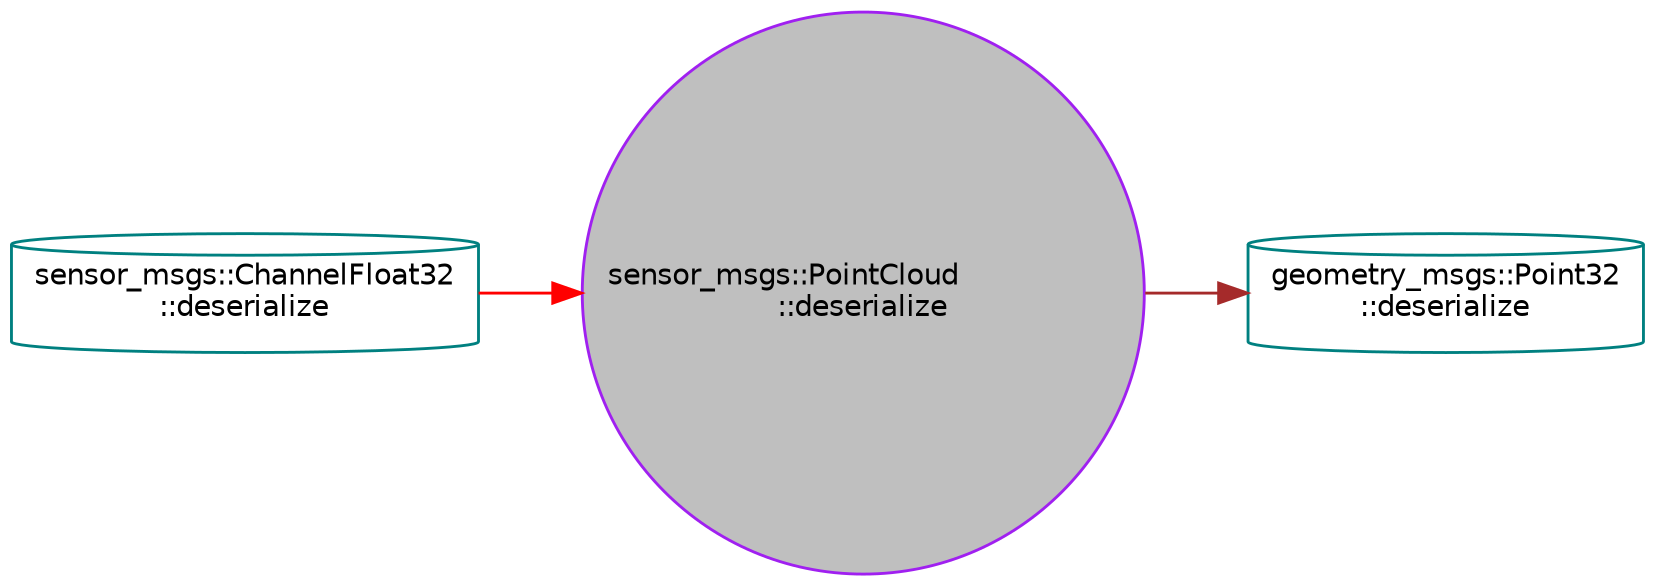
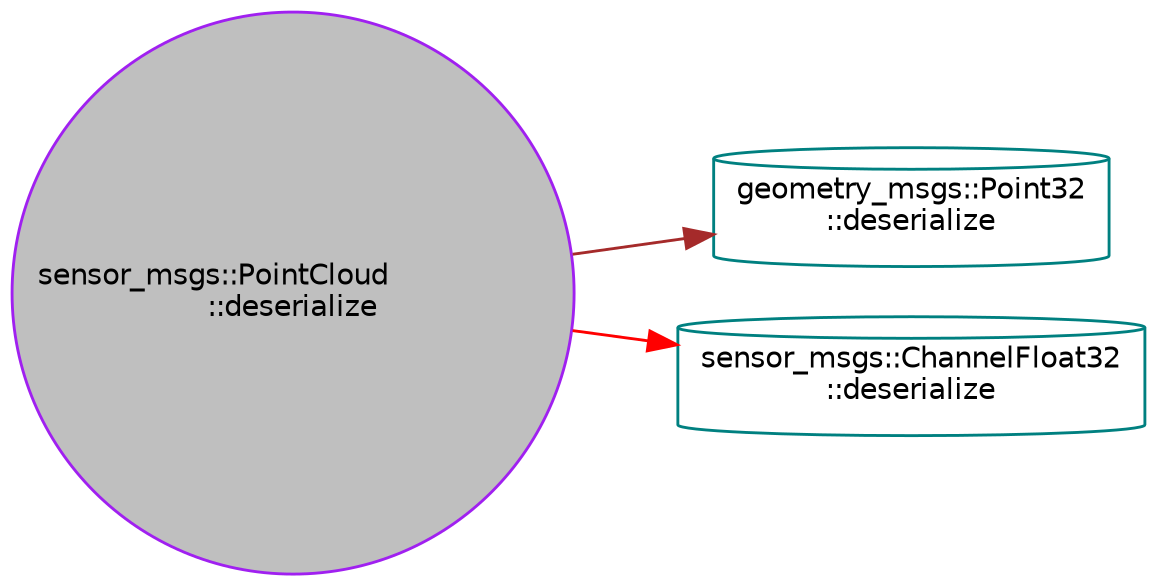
(515, 293) -> (610, 336)
